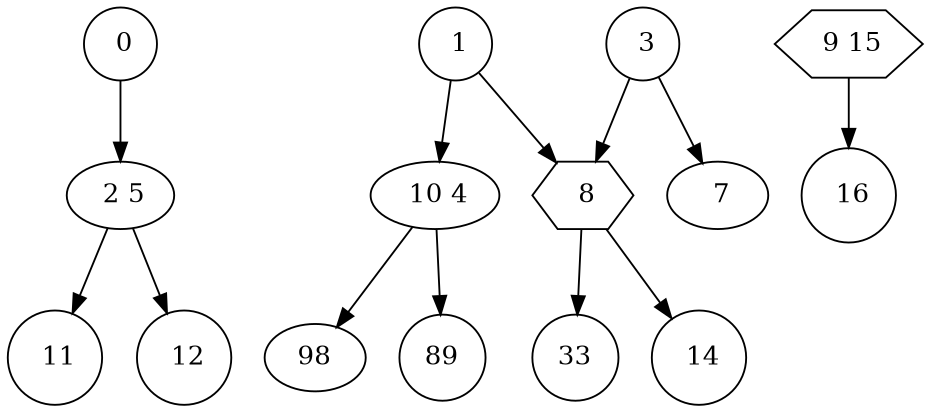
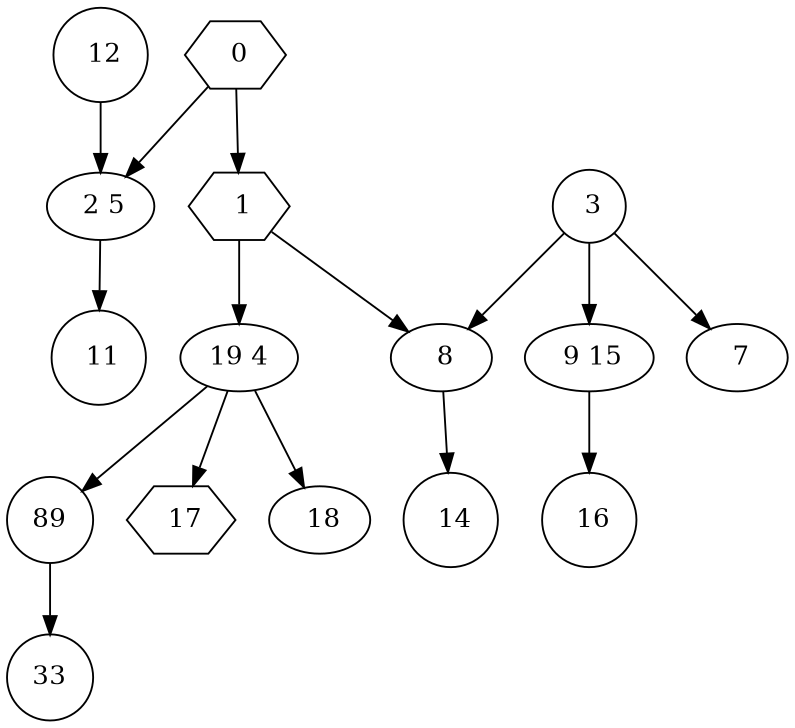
(120, 44) -> (235, 55)
(456, 44) -> (239, 206)
(849, 44) -> (589, 358)
none -> (237, 121)
(435, 195) -> (239, 358)
(583, 195) -> (441, 358)
(146, 262) -> (101, 128)
(580, 262) -> (50, 589)
none -> (589, 274)
(315, 358) -> (320, 520)
none -> (181, 520)
